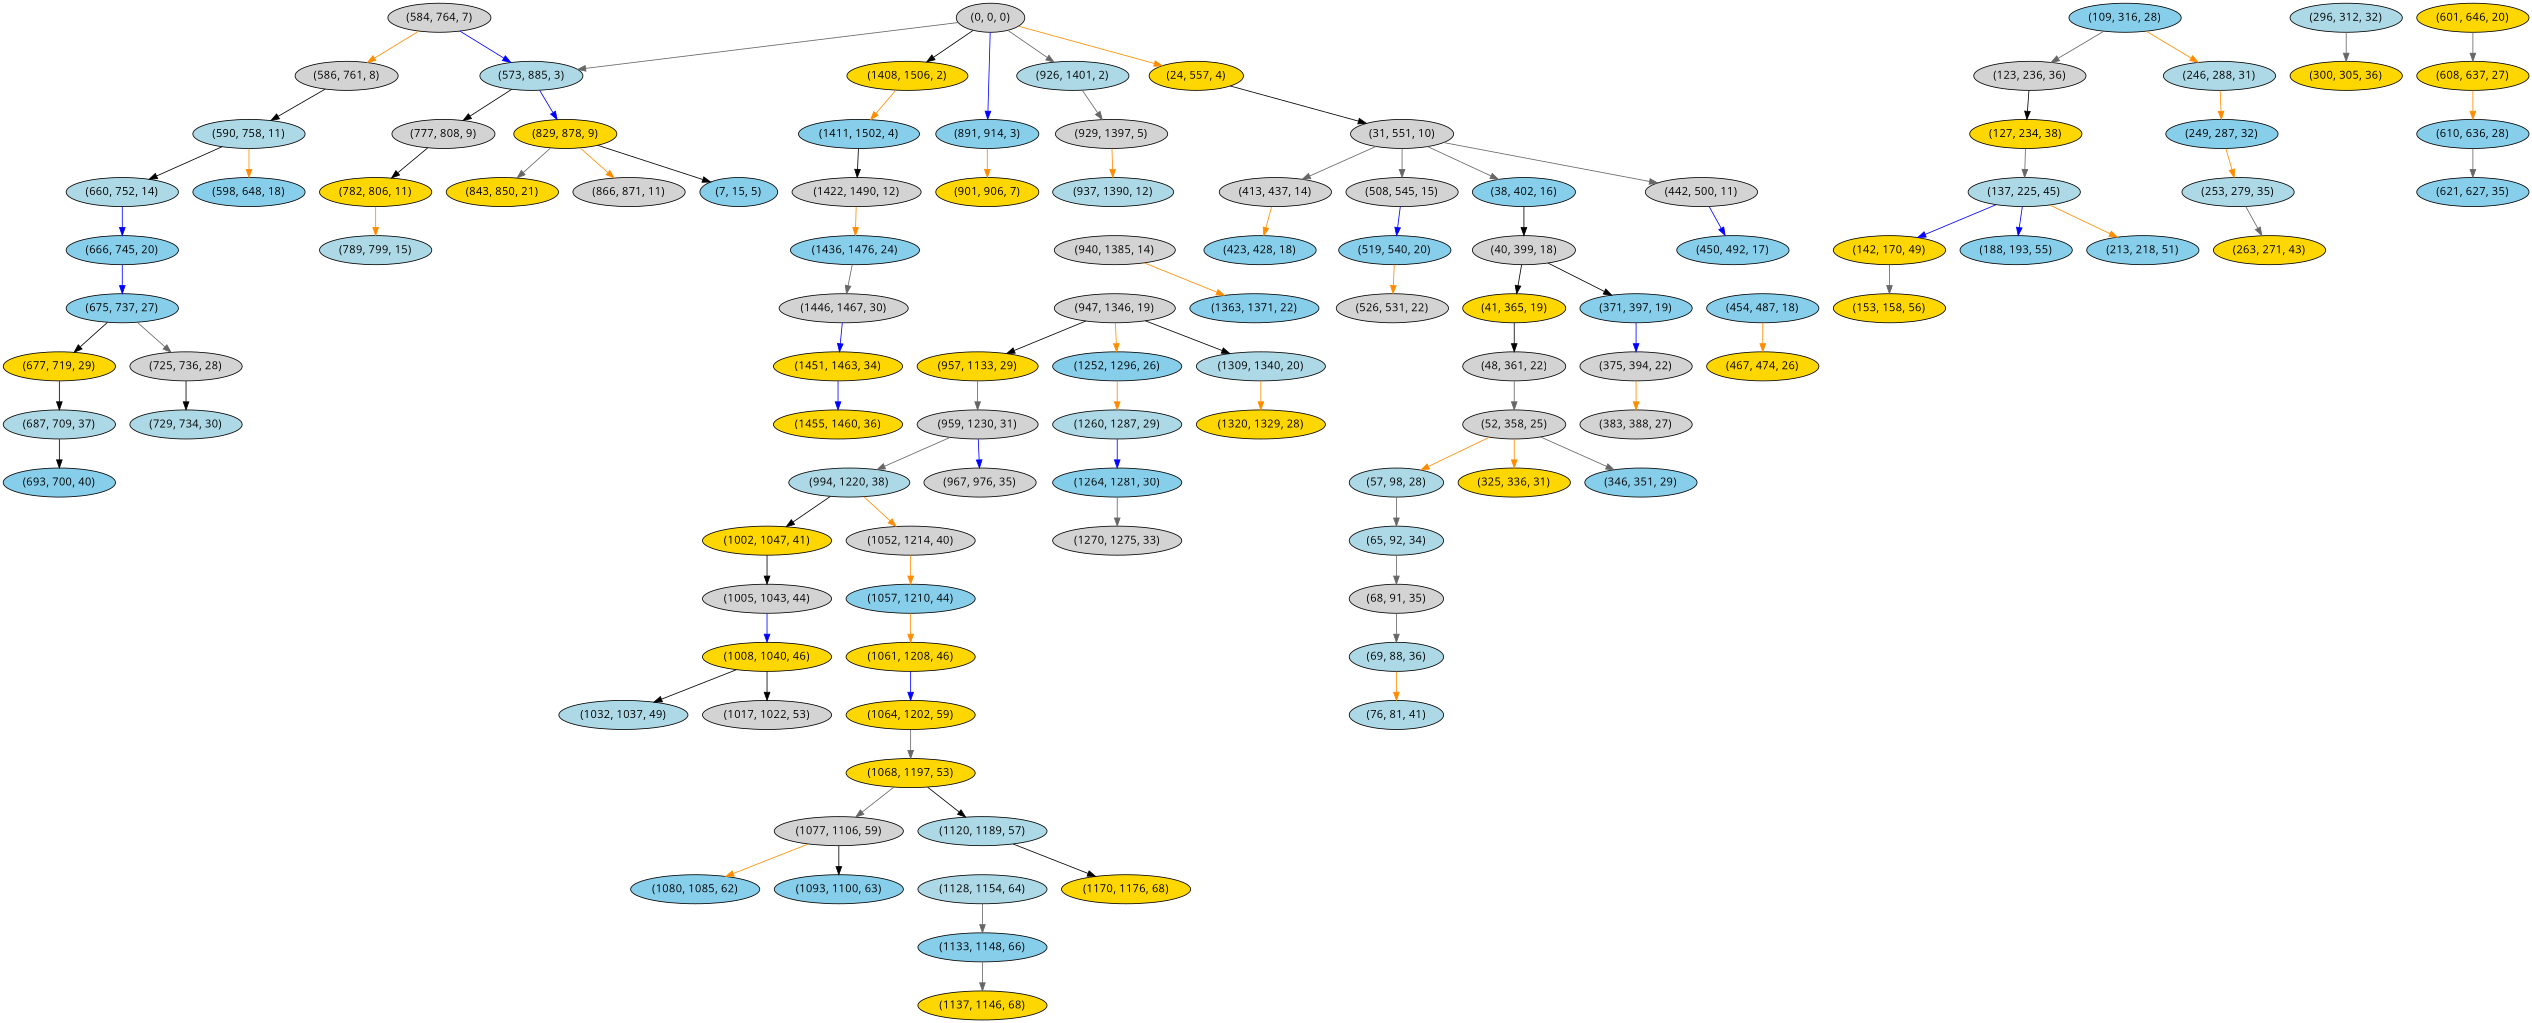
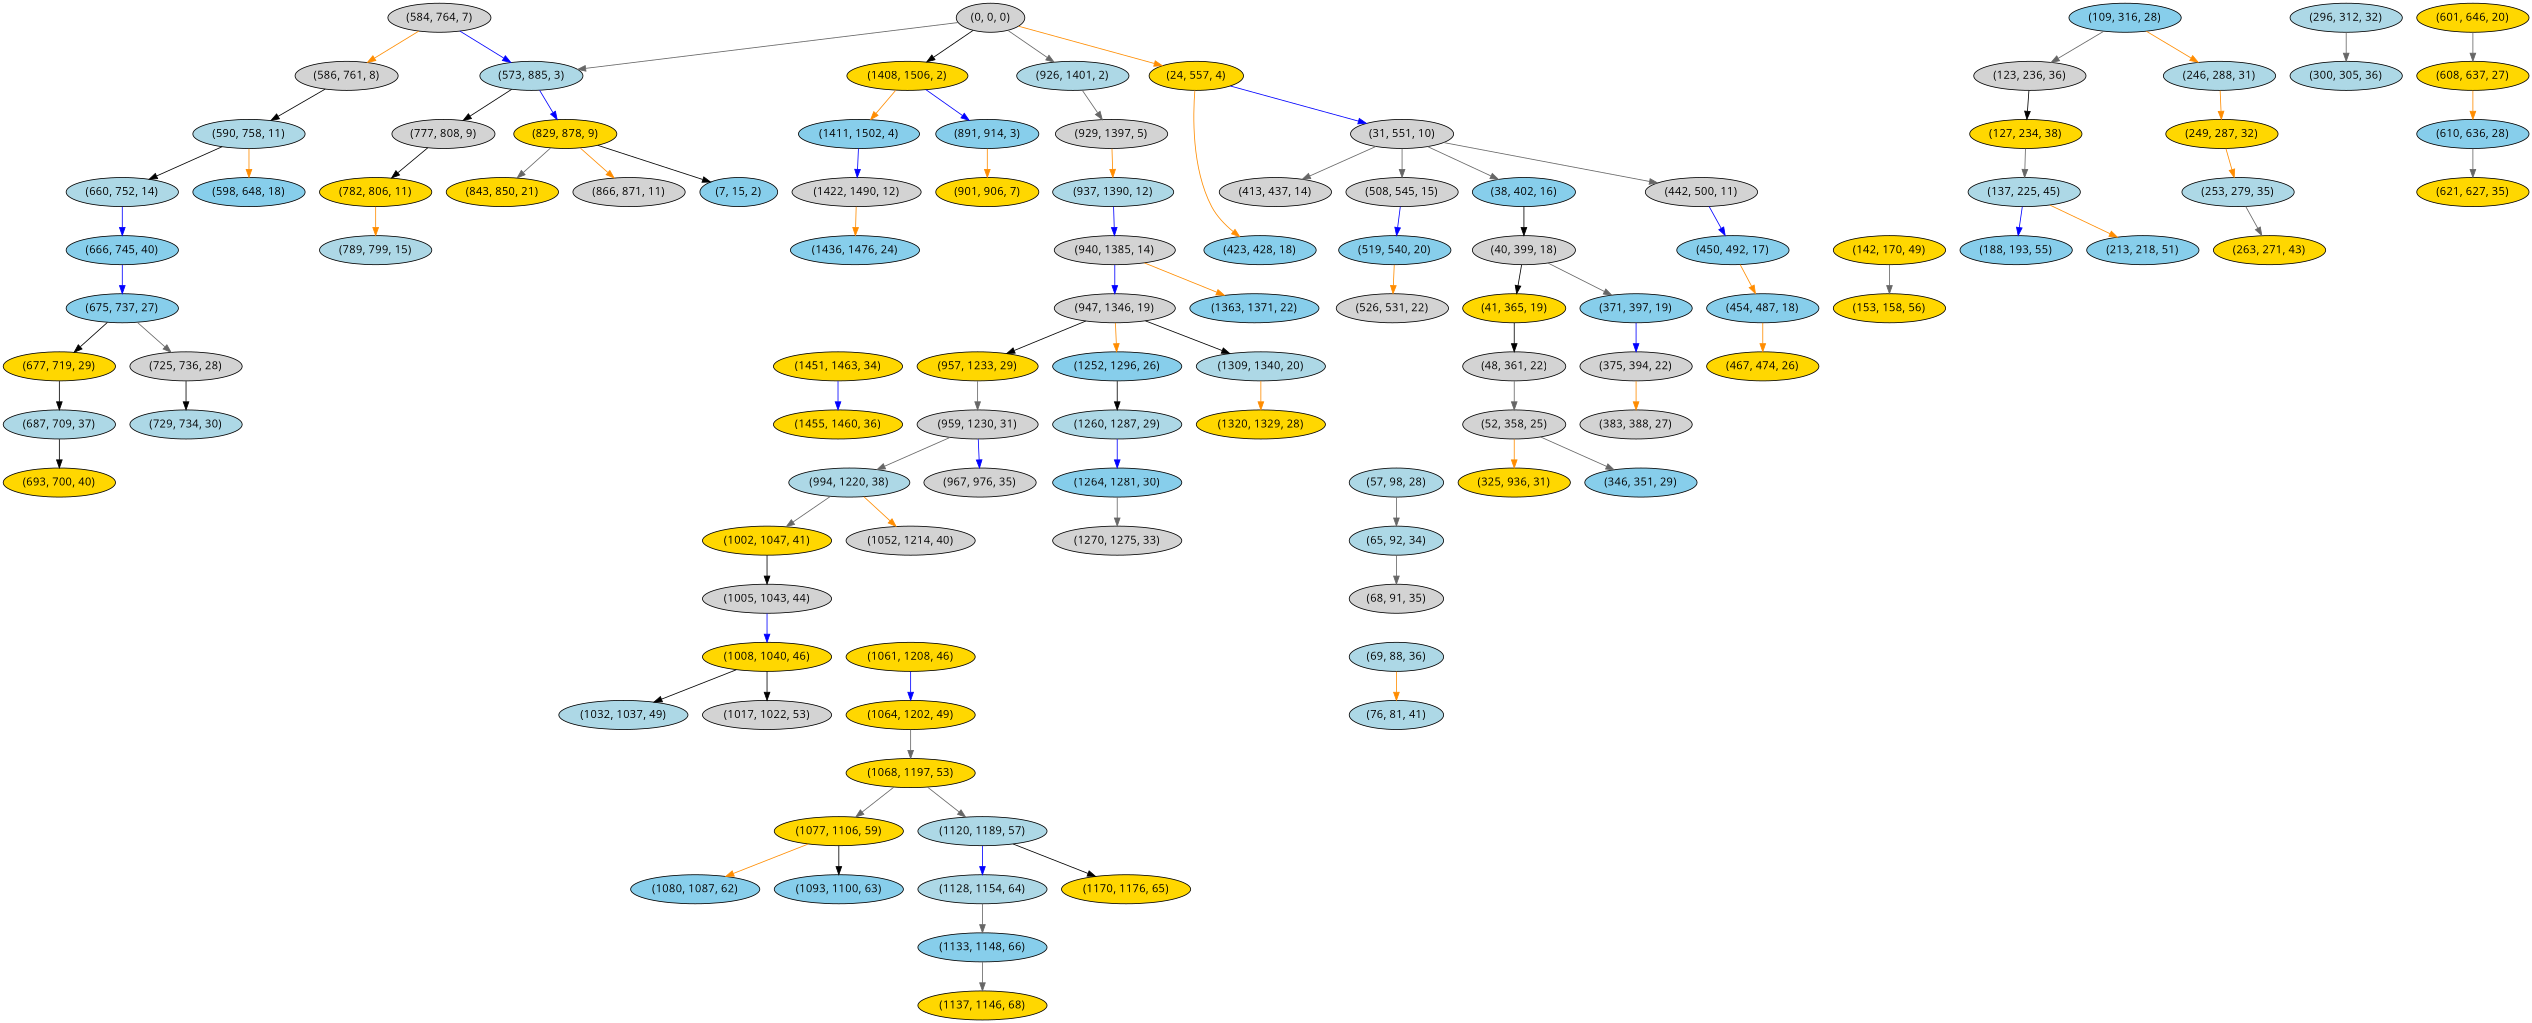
(989, 72) -> (944, 103)
(2346, 76) -> (2346, 76)
(1294, 104) -> (1294, 104)
(2222, 134) -> (2222, 134)
(858, 159) -> (858, 159)
(739, 192) -> (739, 192)
(2473, 192) -> (2473, 192)
none -> (1114, 217)
(1269, 217) -> (1198, 166)
(1961, 220) -> none
(122, 250) -> (122, 250)
none -> (1115, 275)
none -> (1746, 275)
(1576, 277) -> (1576, 277)
(844, 308) -> none
(978, 366) -> (978, 366)
(1117, 391) -> (1117, 391)
(1459, 452) -> none
(59, 483) -> (59, 483)
(1514, 483) -> (1514, 483)
(812, 509) -> (812, 509)
(911, 599) -> none
(1396, 624) -> none
(911, 715) -> (911, 715)
(943, 800) -> (943, 800)
(839, 831) -> (839, 831)
none -> (982, 856)
(695, 889) -> (695, 889)
(1126, 889) -> (1126, 889)
